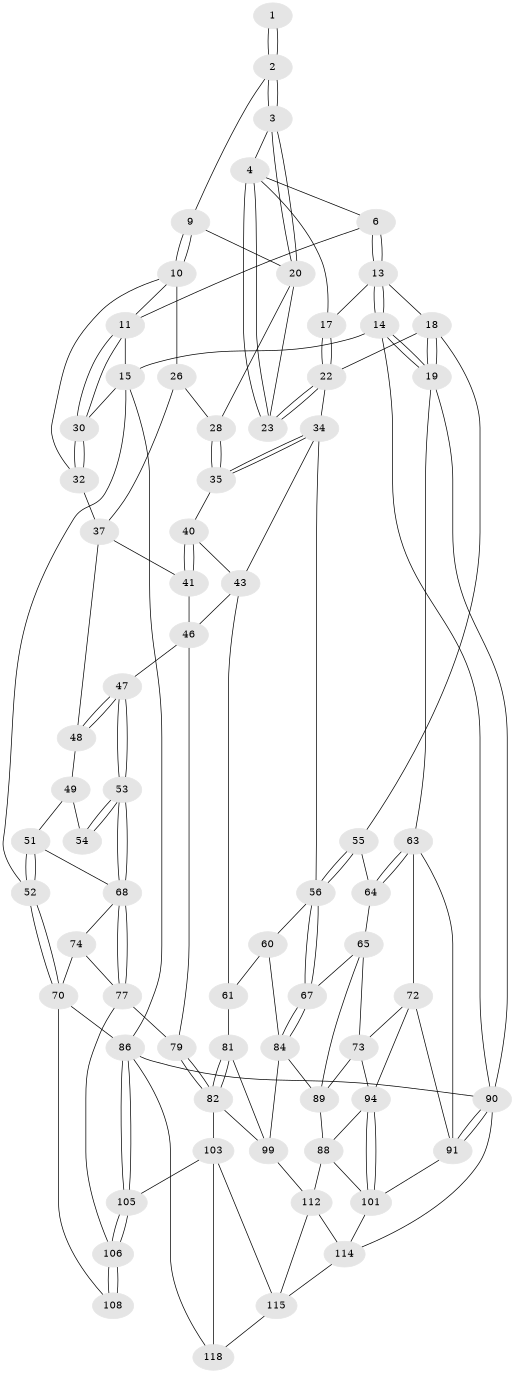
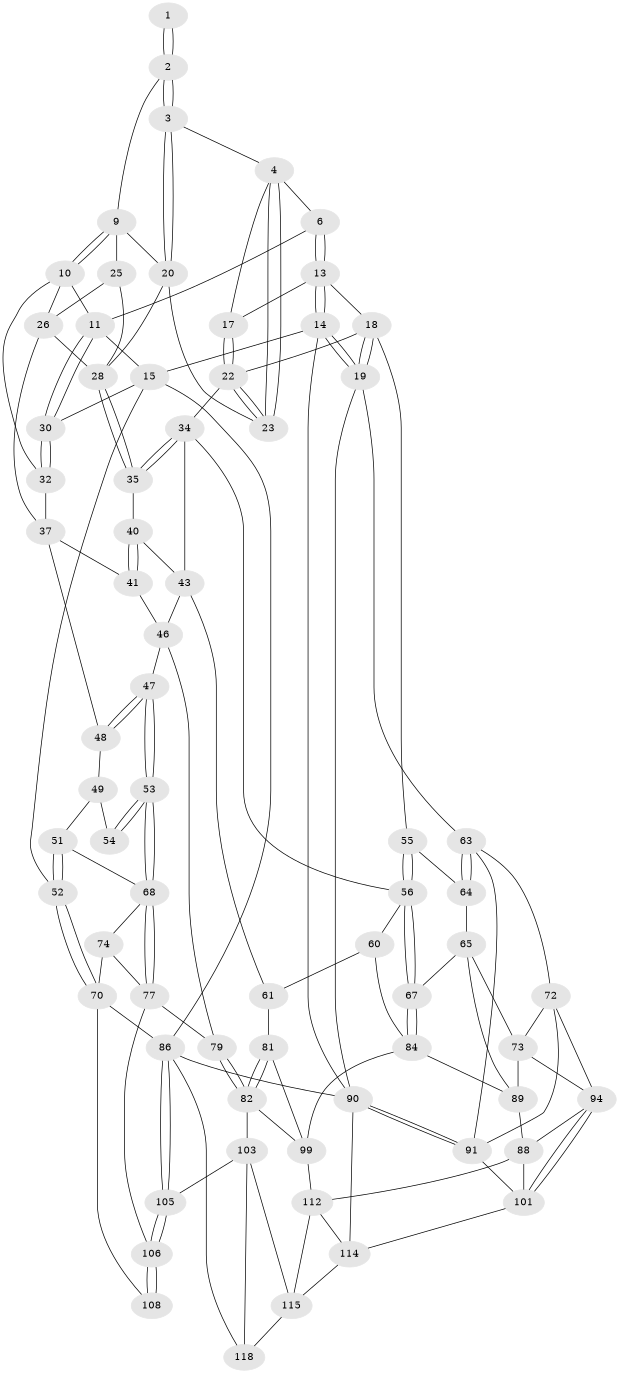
none -> (117, 274)
